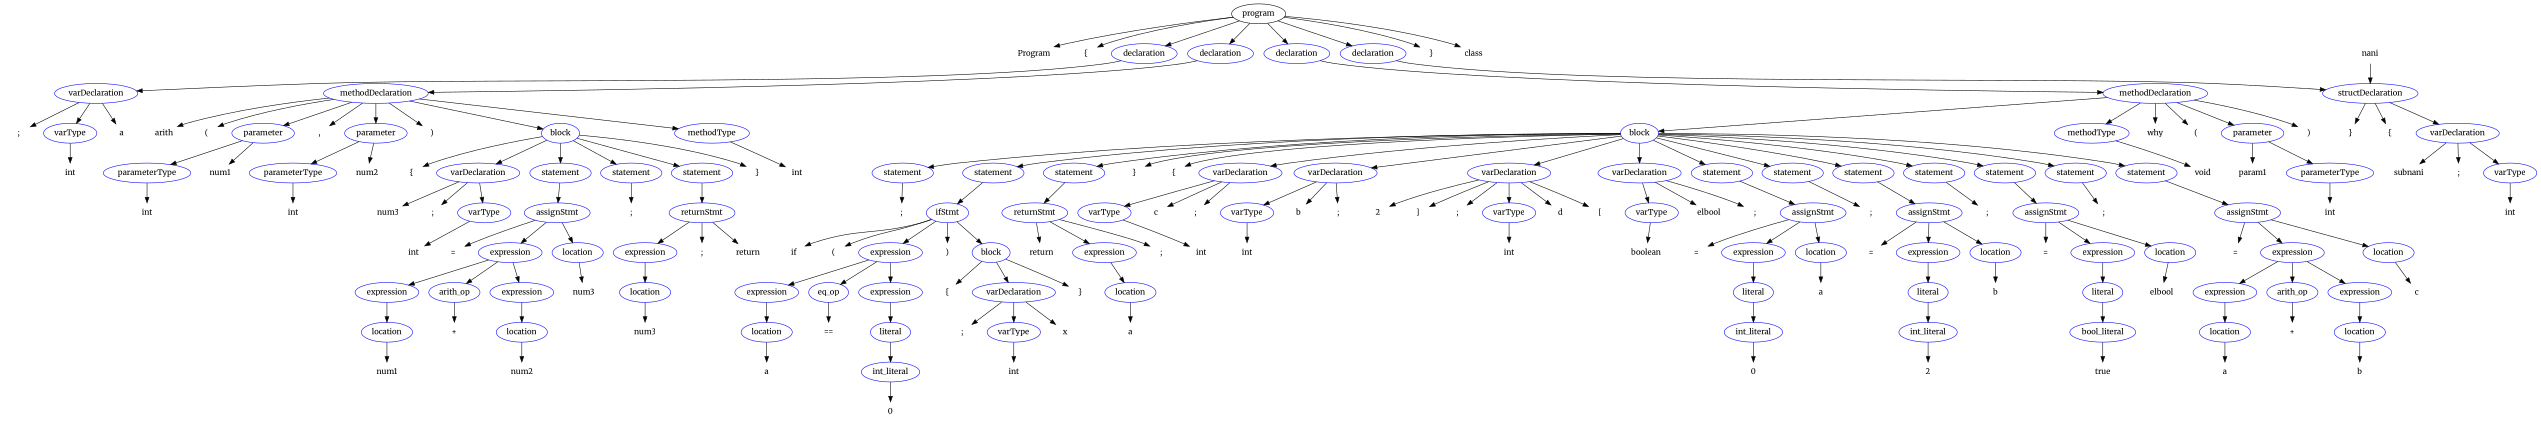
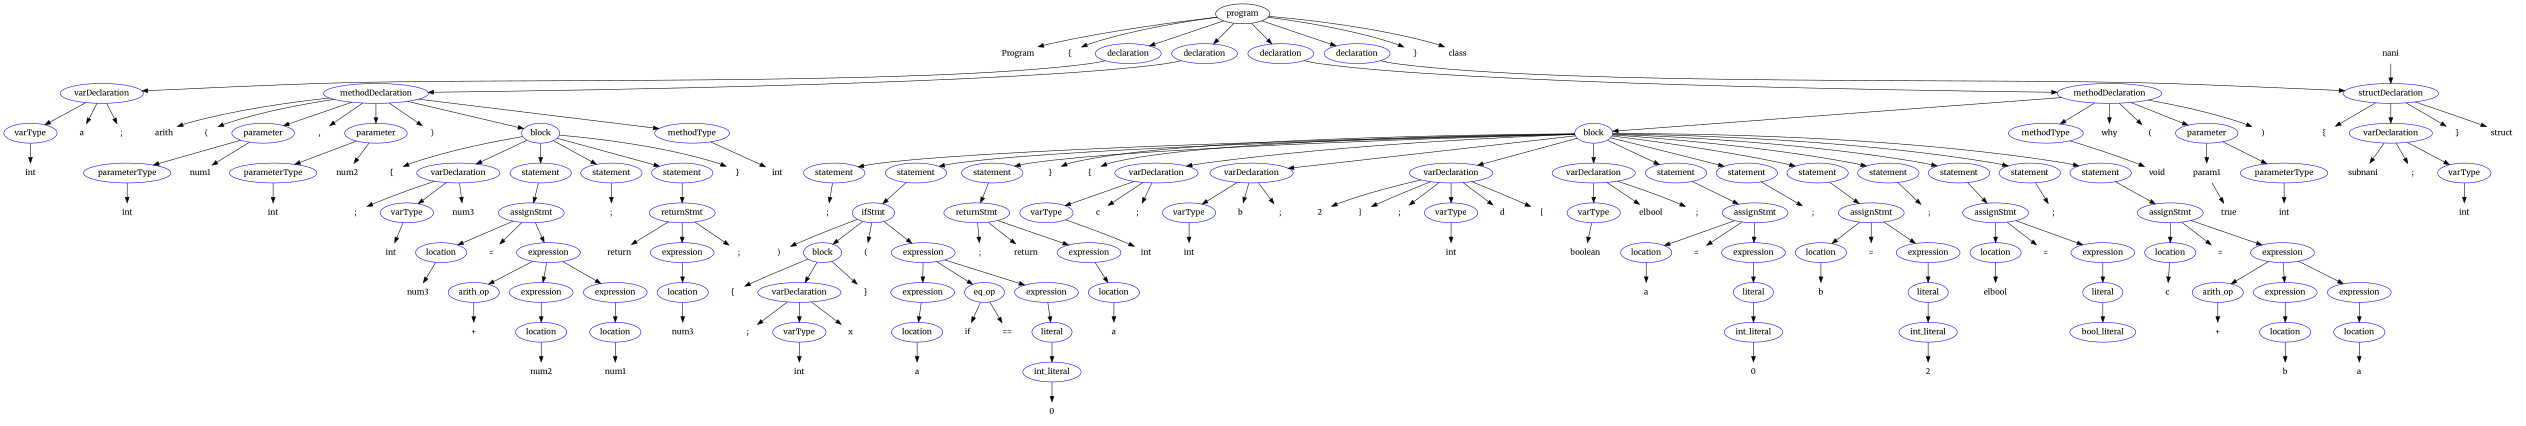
none -> (2502, 133)
(871, 232) -> (977, 310)
(2103, 349) -> (2216, 190)
